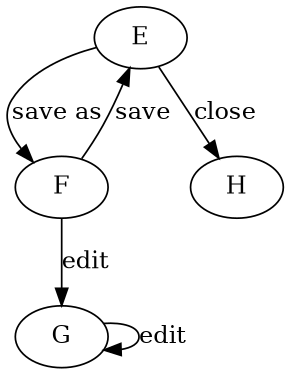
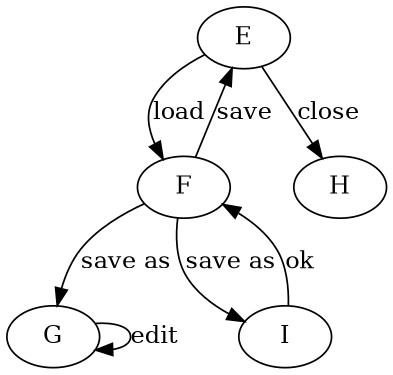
(57, 113) -> (180, 113)
(86, 262) -> (126, 262)
none -> (285, 337)
